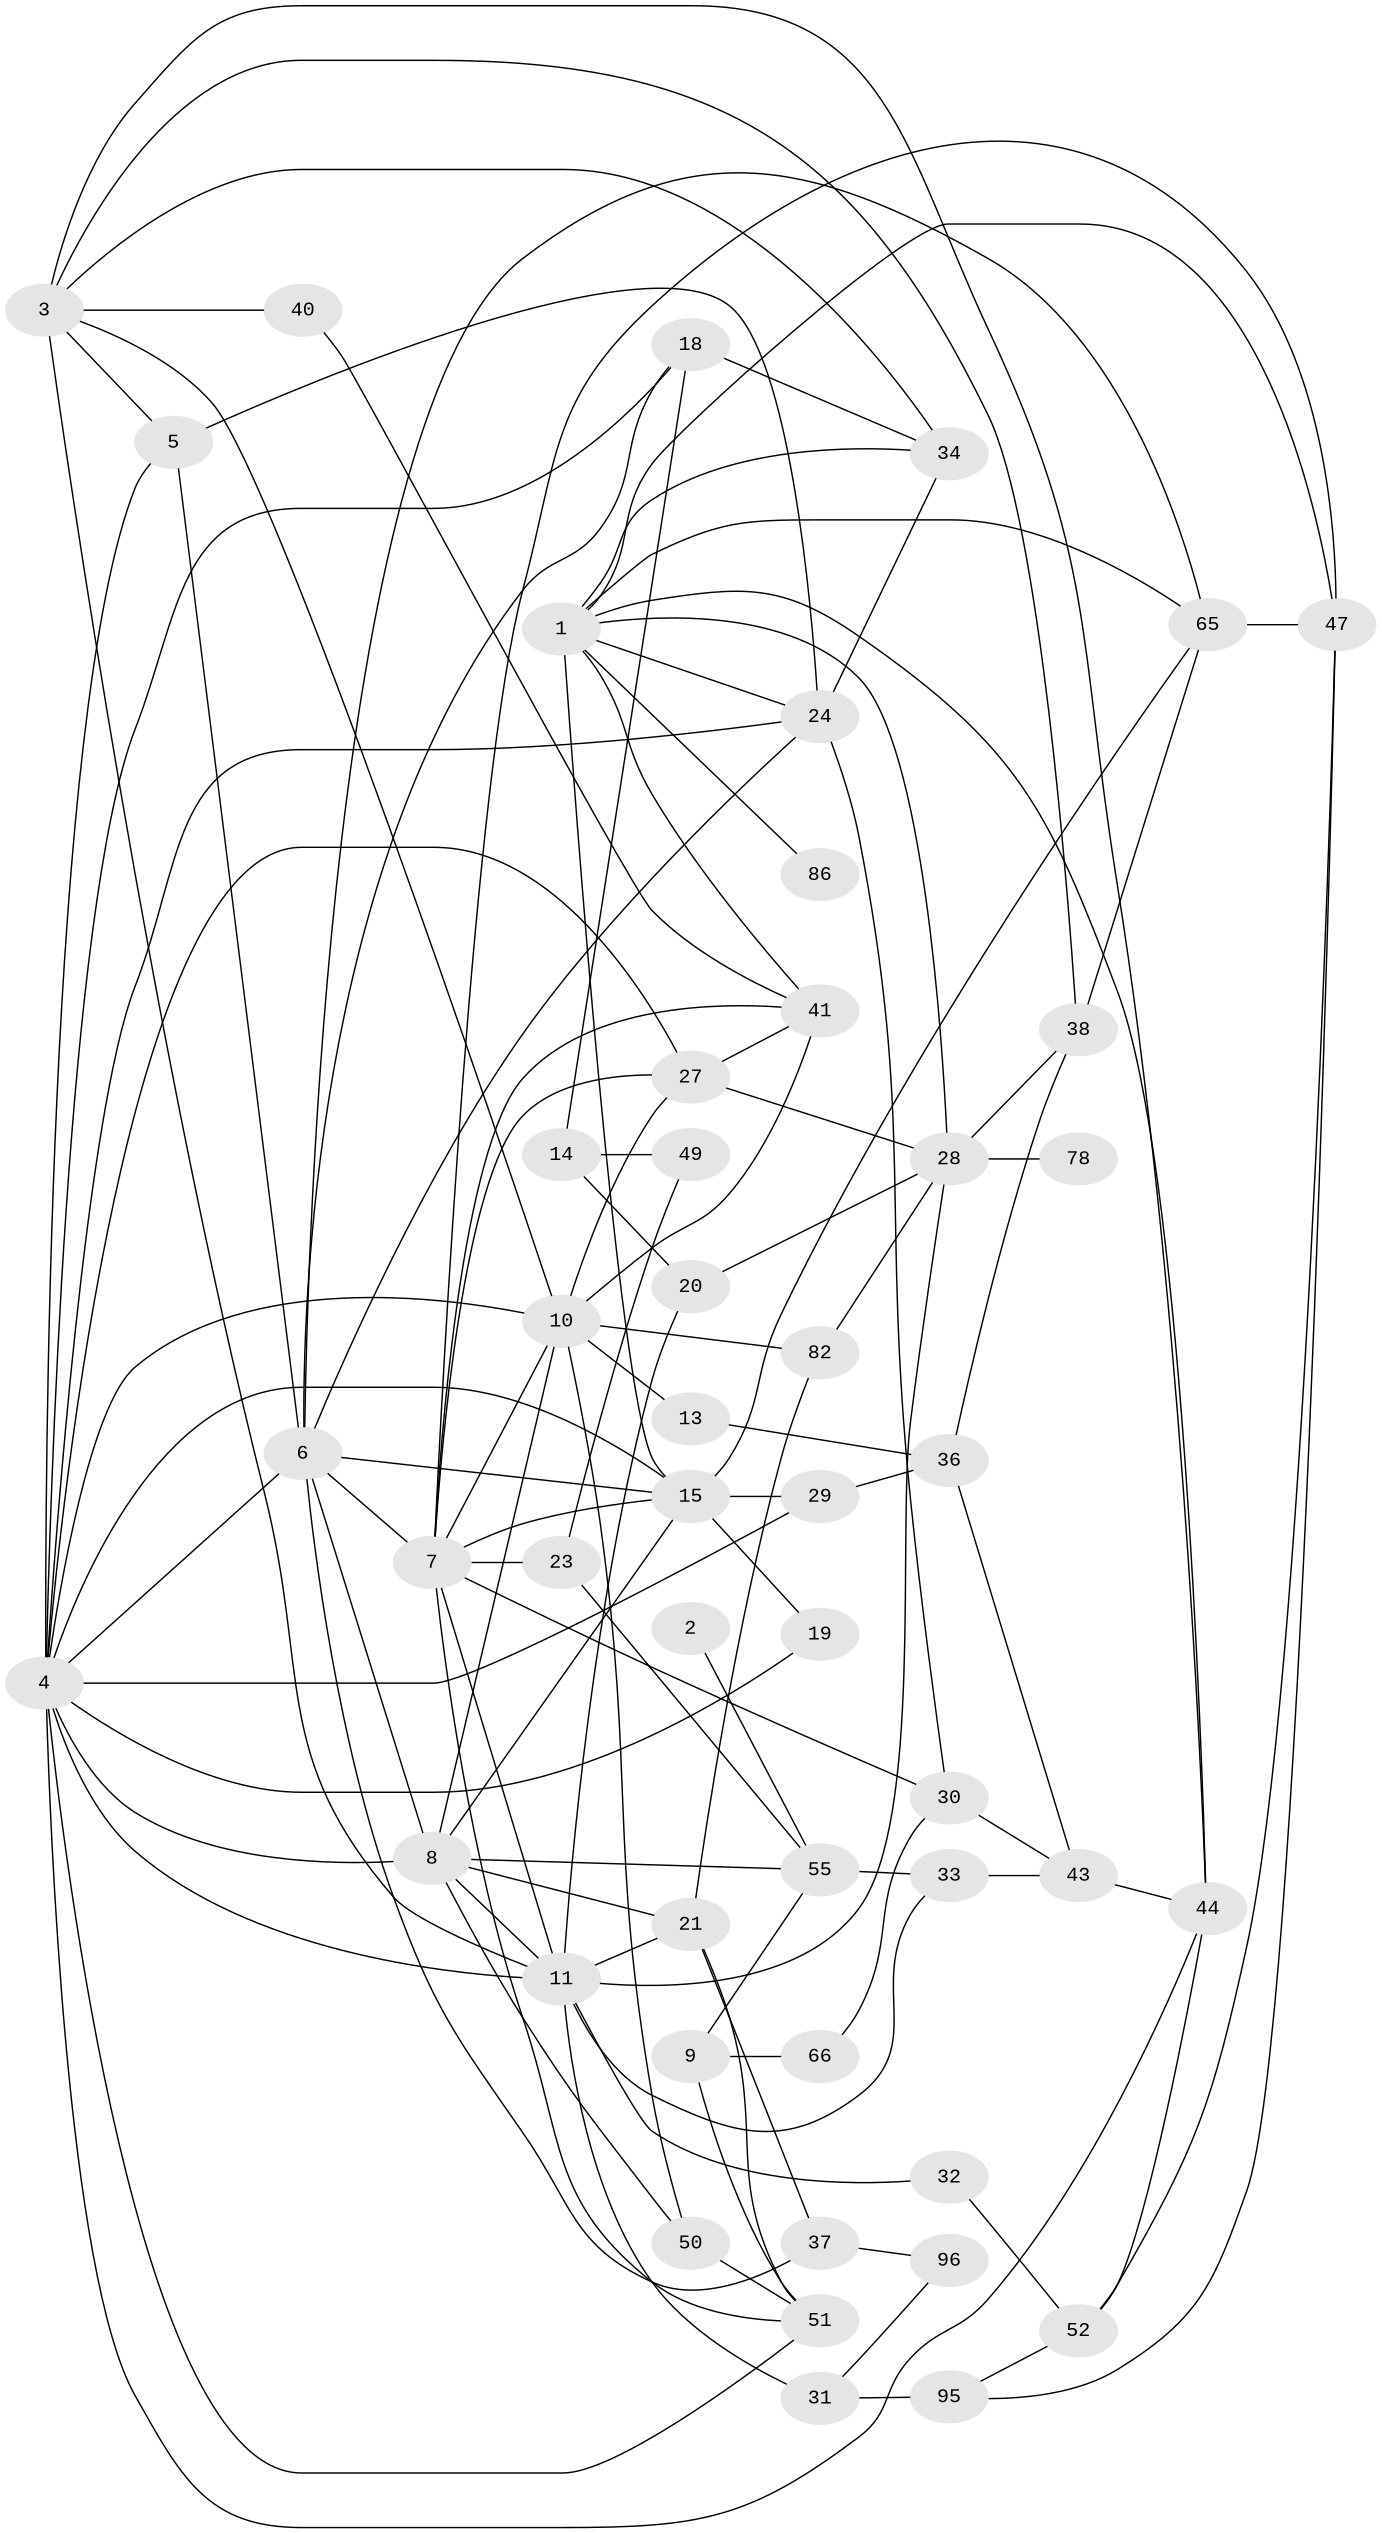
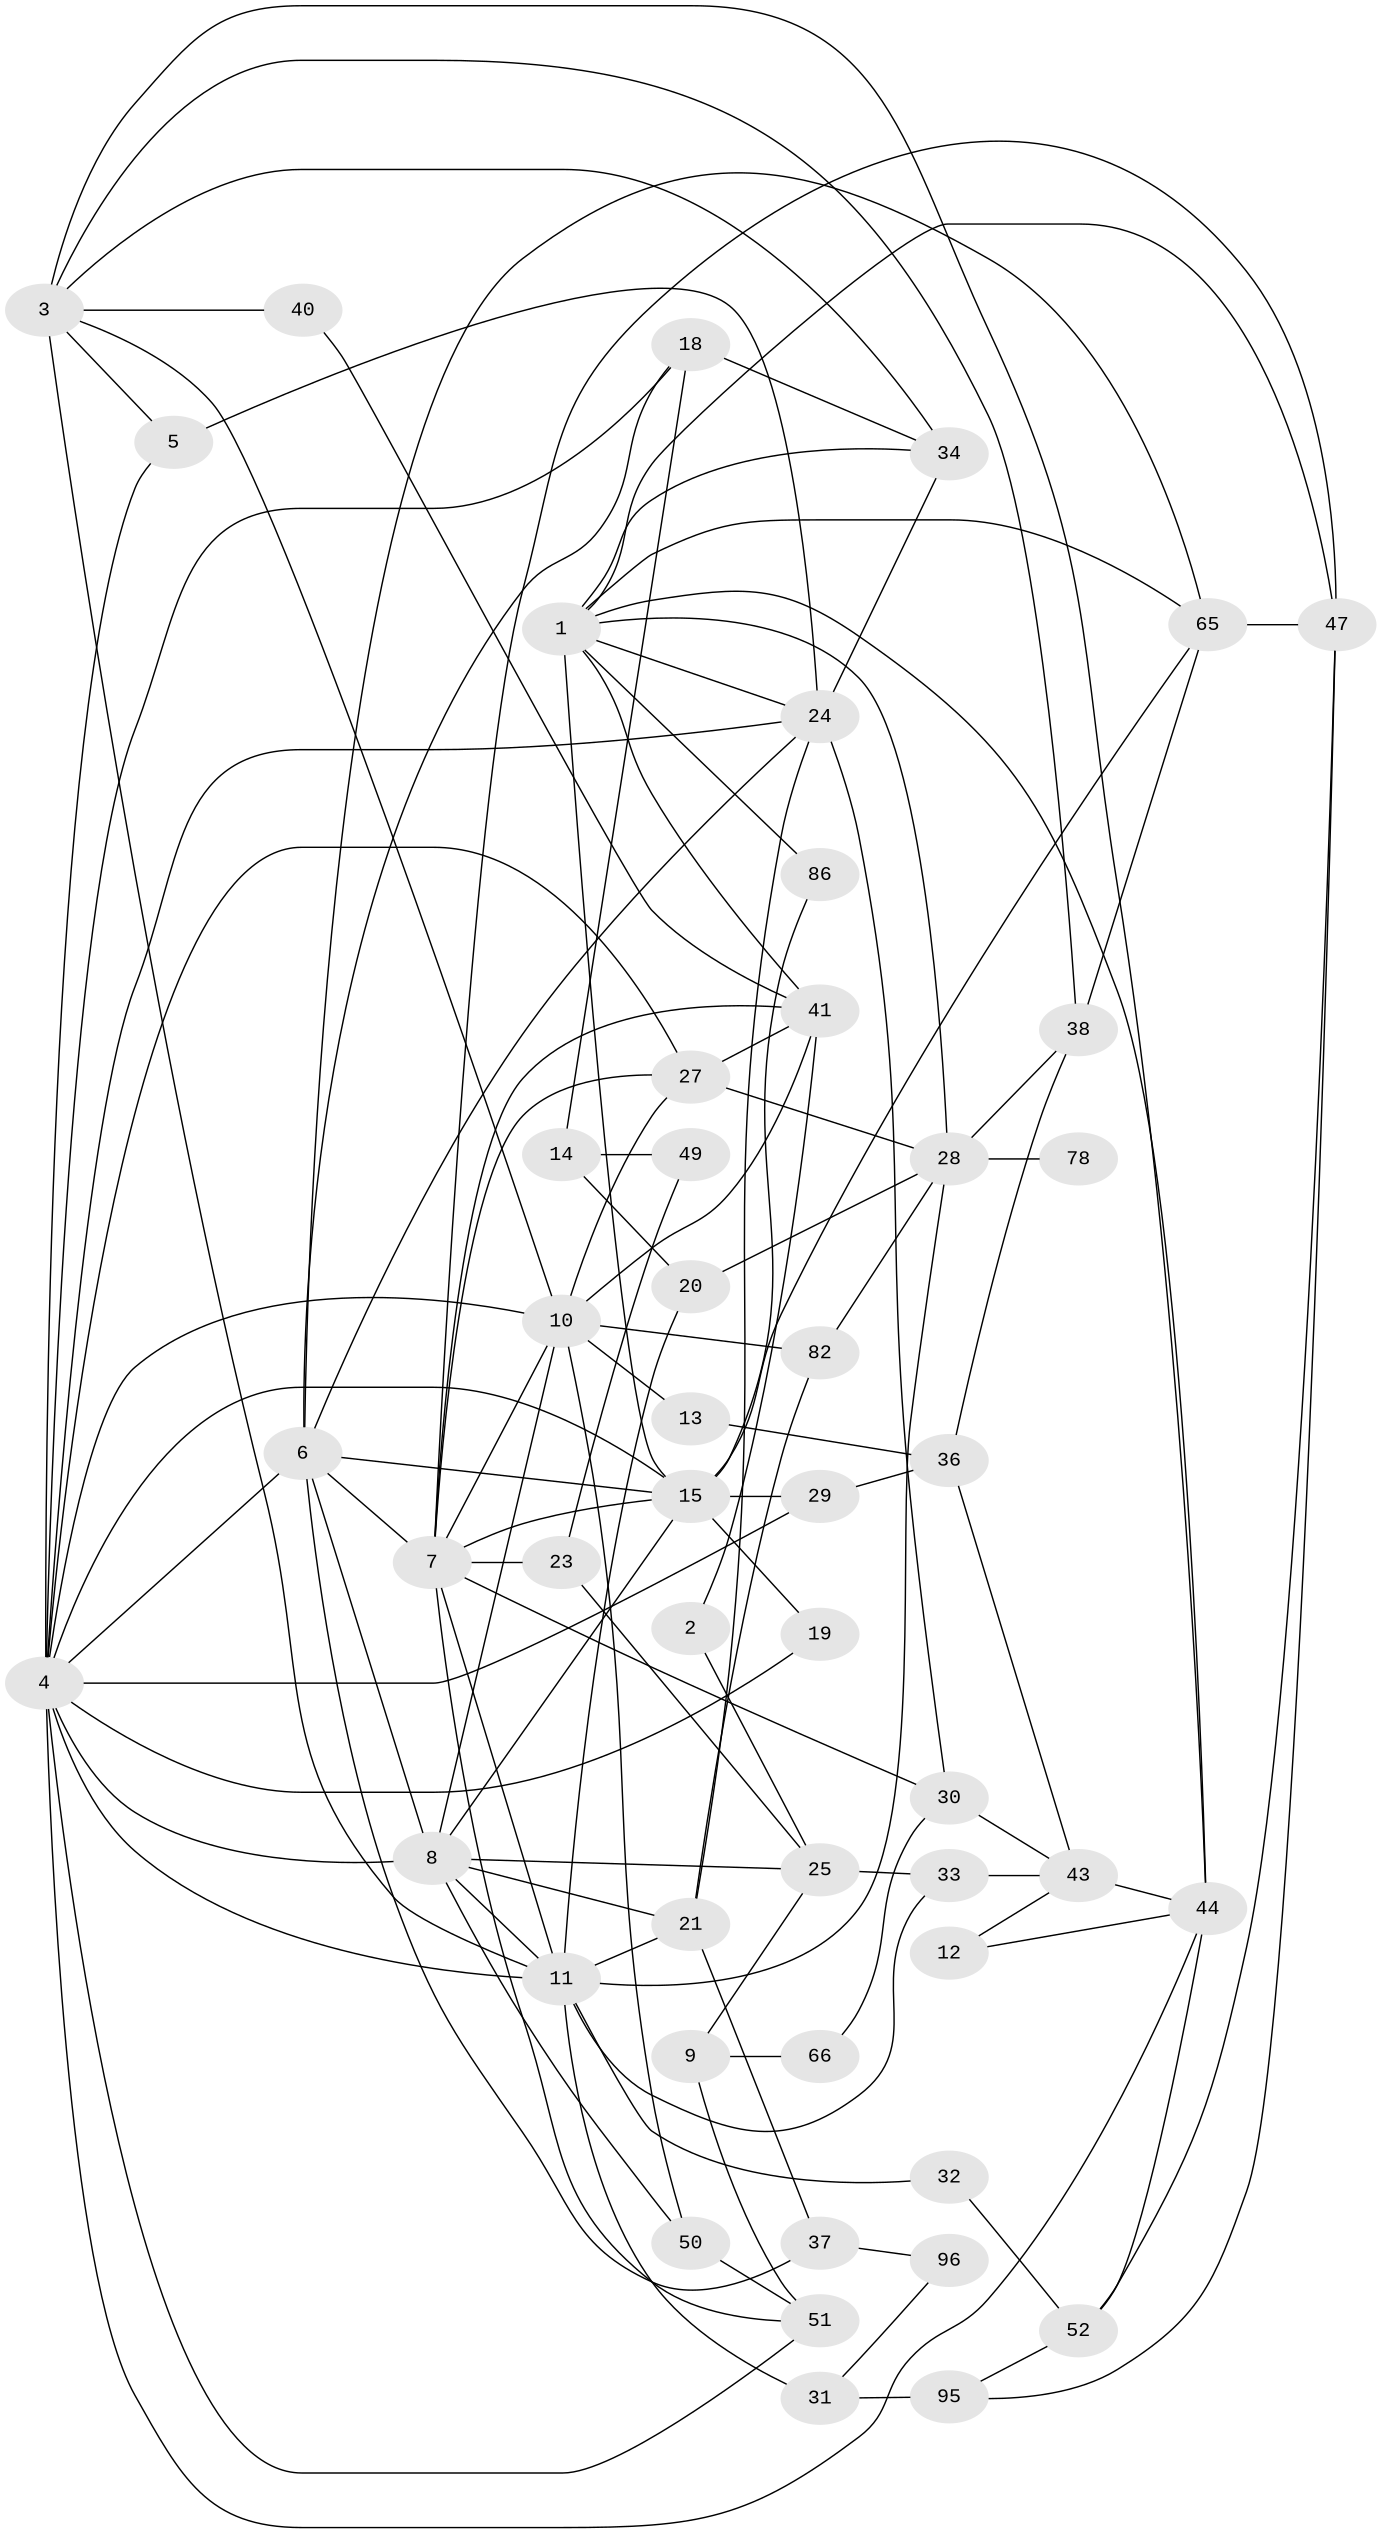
(238, 948) -> none
none -> (769, 1191)
none -> (784, 1281)
(820, 1870) -> (820, 1870)
none -> (949, 1953)
(746, 2118) -> (745, 1318)
